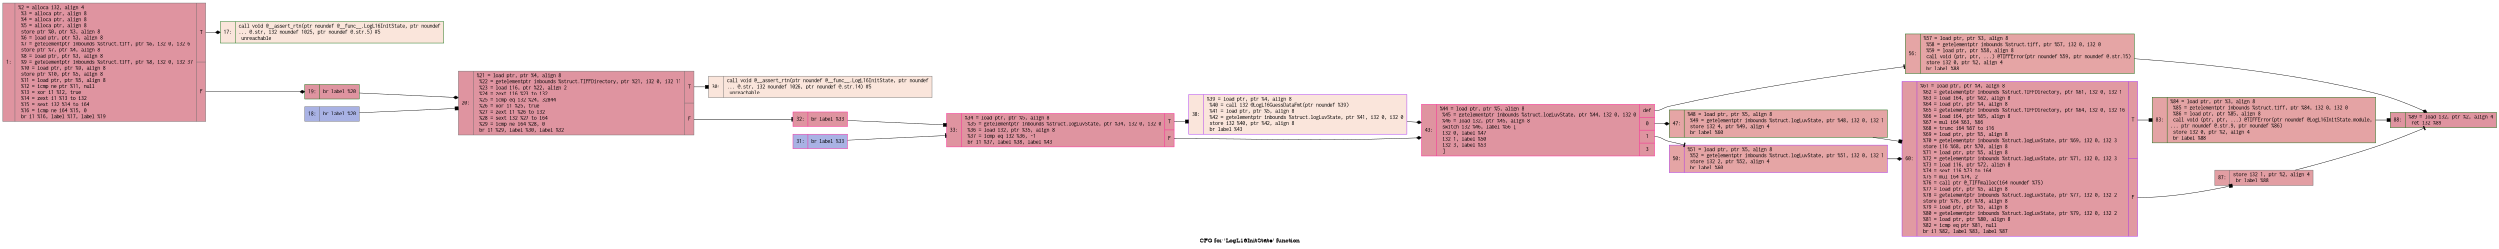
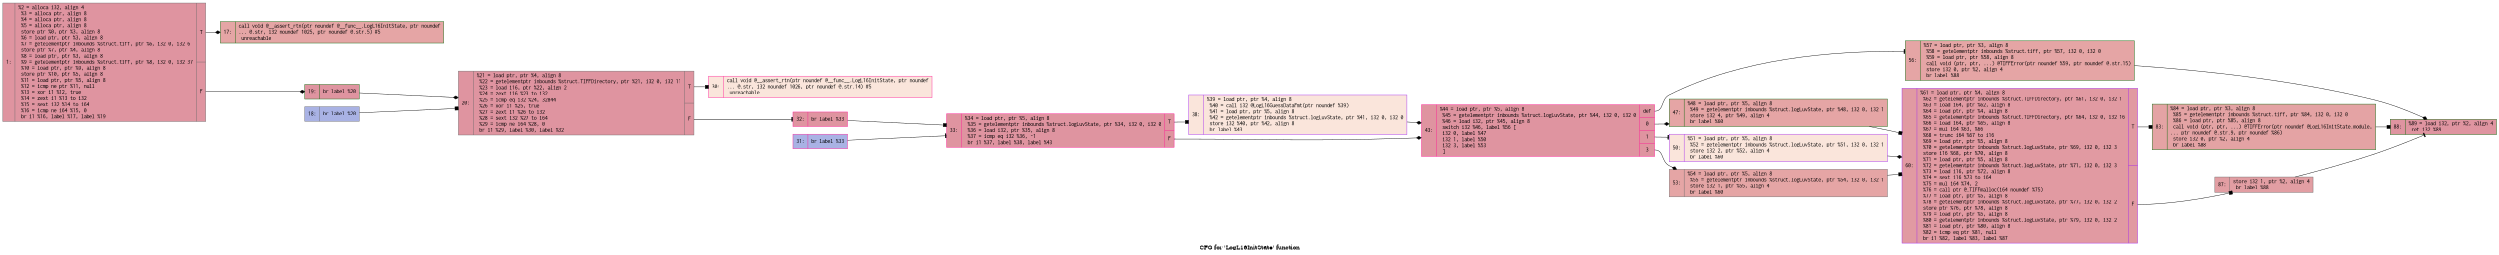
(332, 32) -> (332, 32)
(820, 87) -> (820, 87)
(1778, 159) -> (1778, 148)
none -> (1778, 183)
